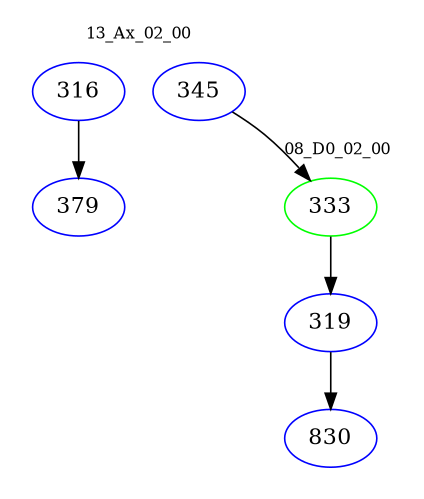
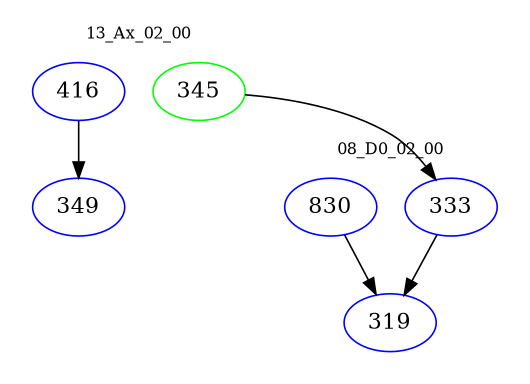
(79, 92) -> (79, 92)
(199, 92) -> (199, 92)
(79, 207) -> (79, 207)
(331, 207) -> (451, 207)
(331, 373) -> (356, 257)
